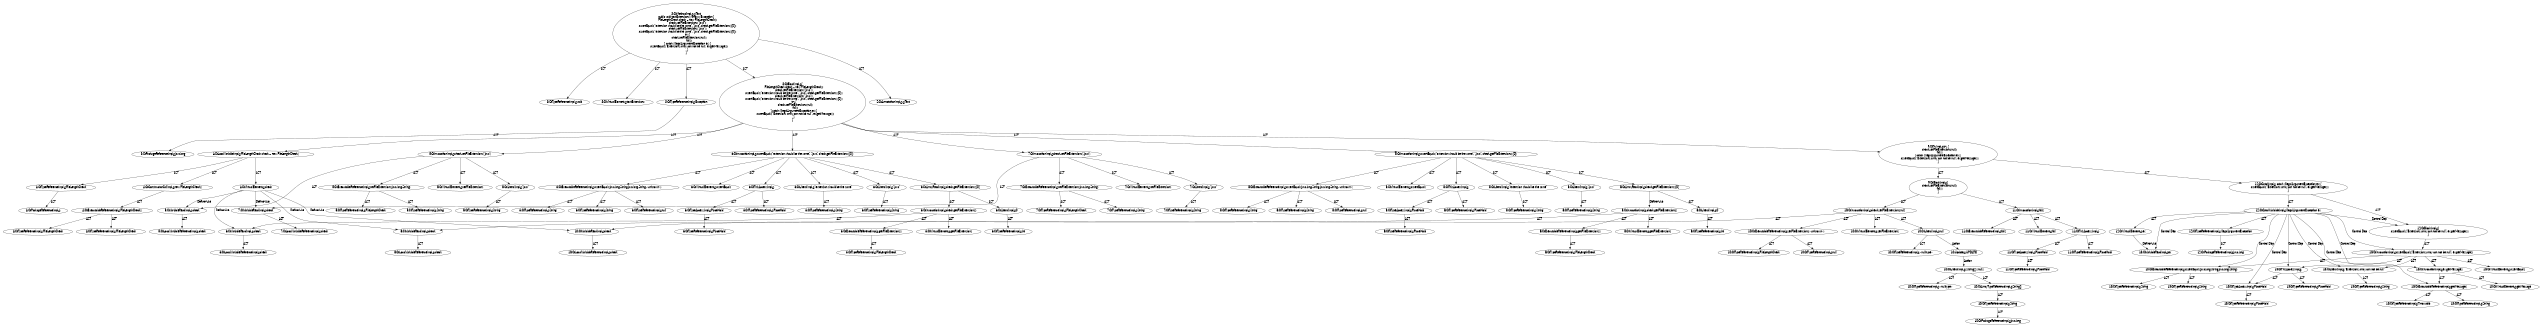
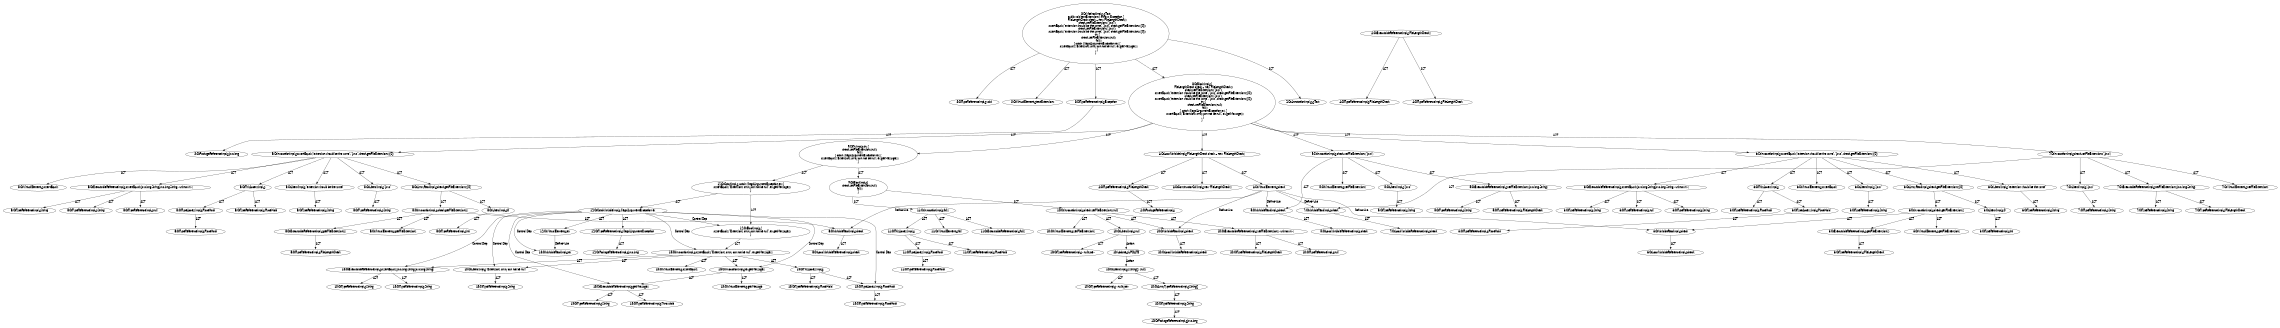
(143, 199) -> none
(1656, 202) -> (443, 202)
(2288, 239) -> none
